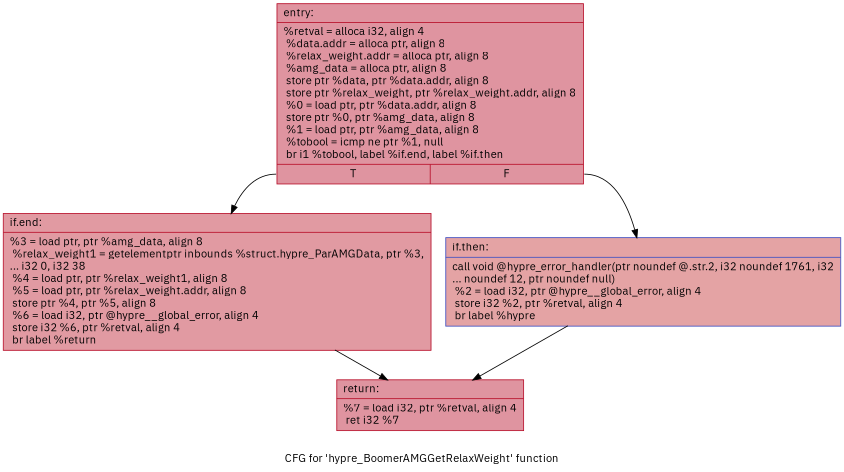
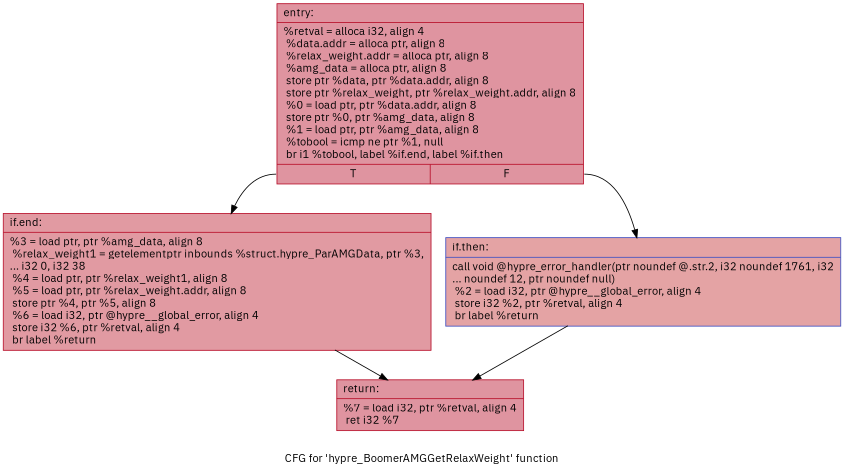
(494, 316) -> (496, 316)
